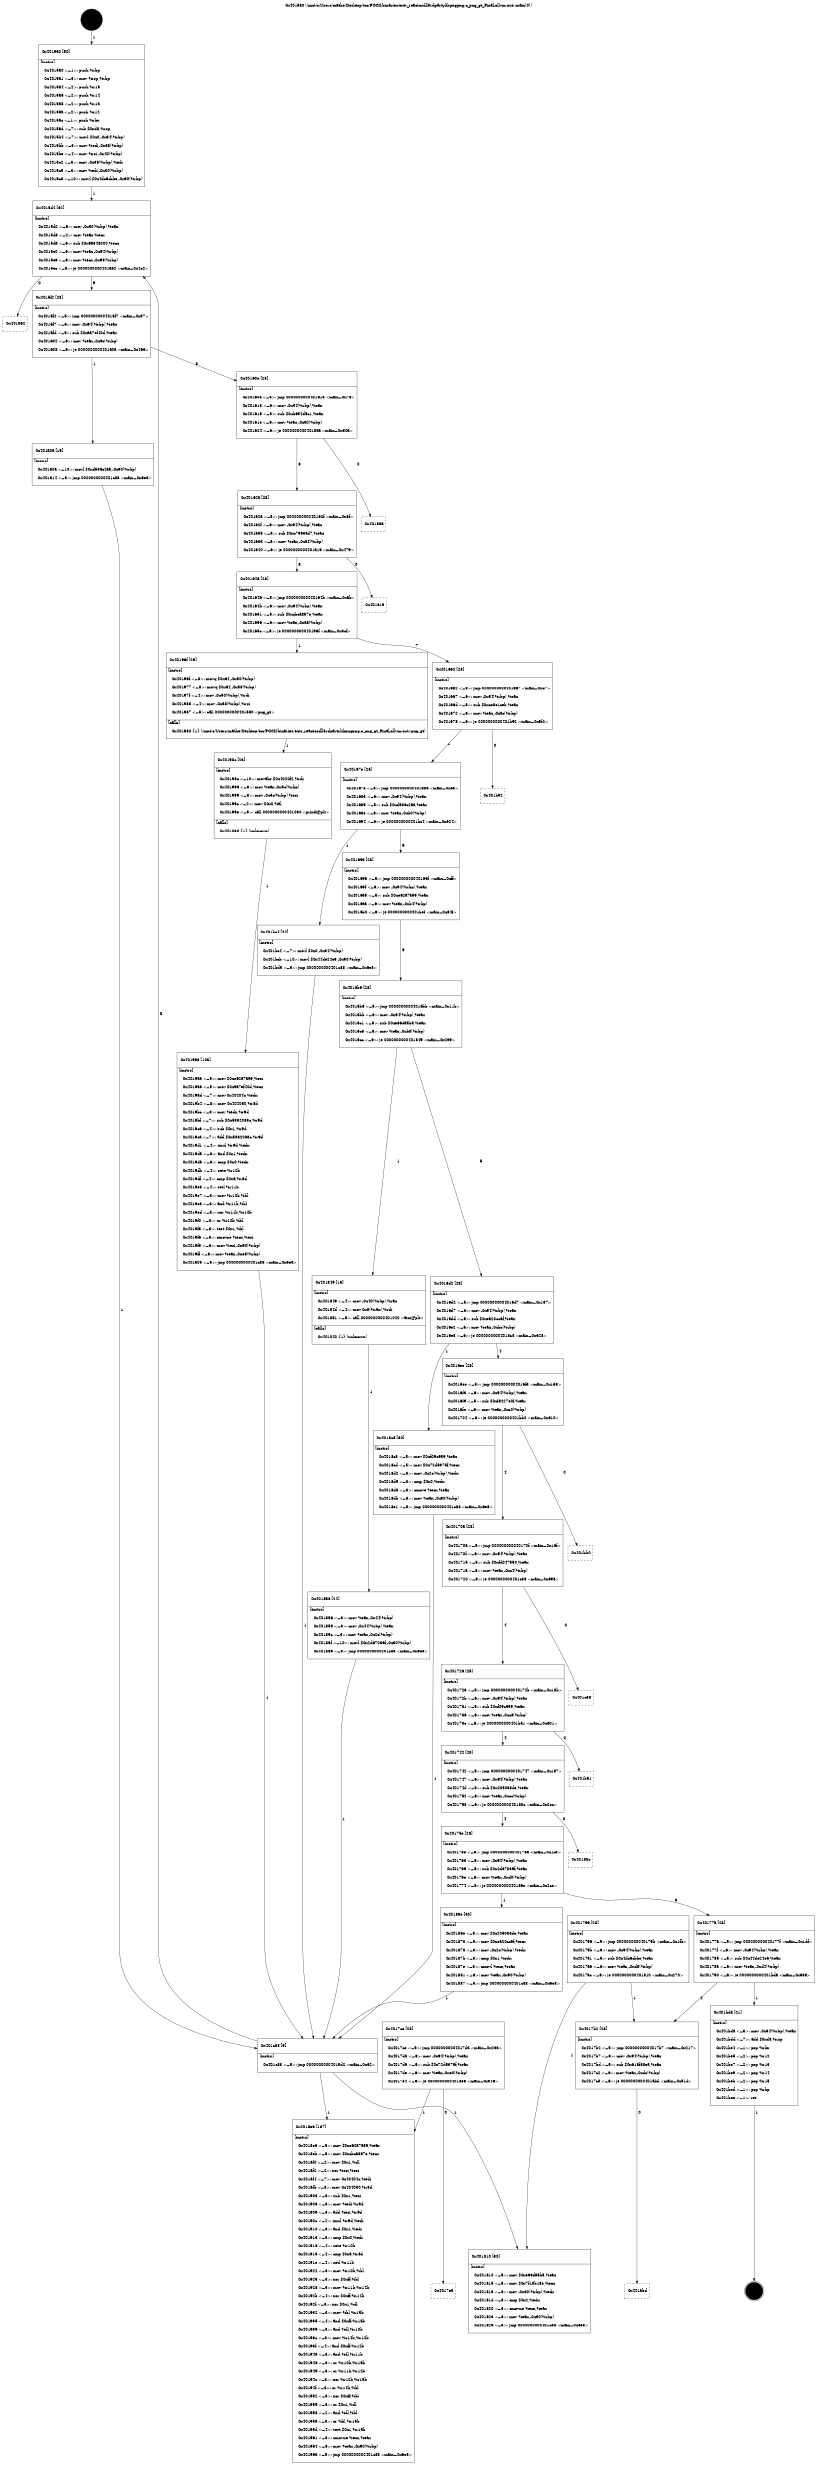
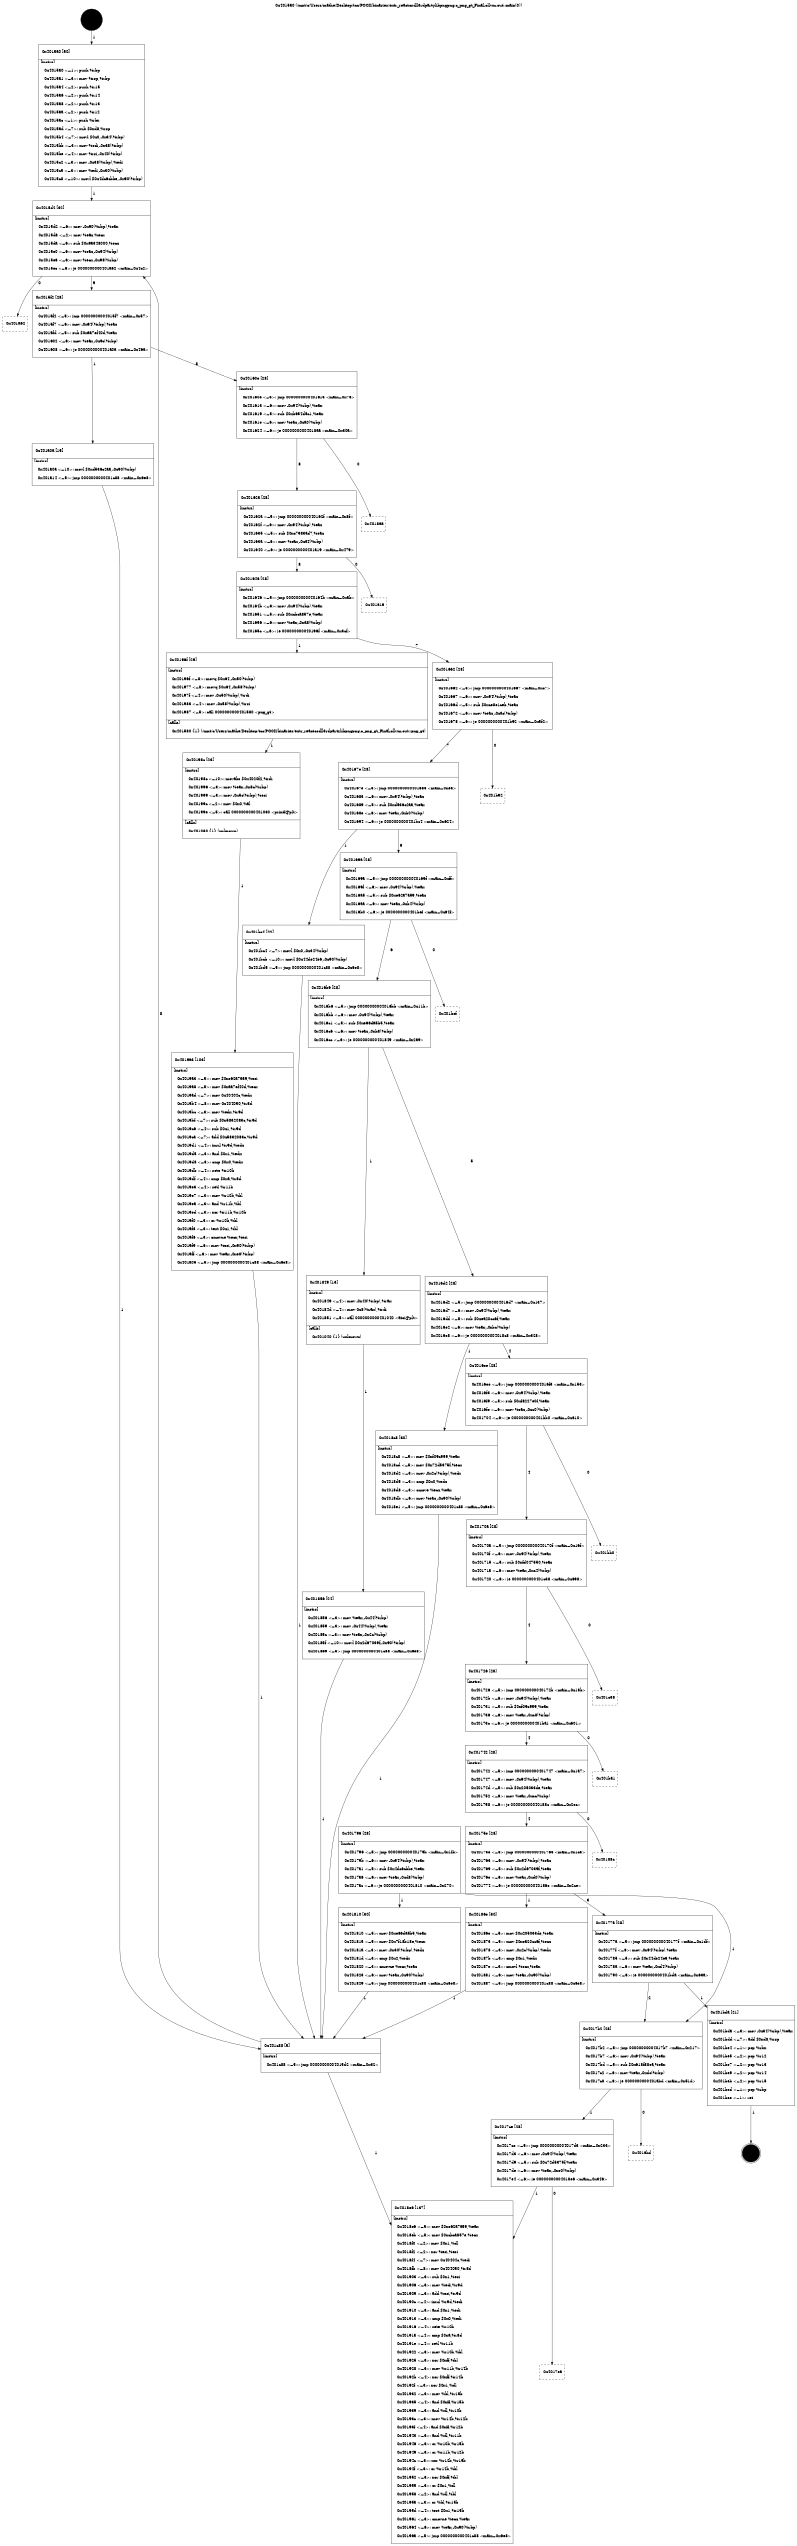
none -> (447, 1014)
none -> (597, 2103)
(458, 2119) -> (352, 2014)
